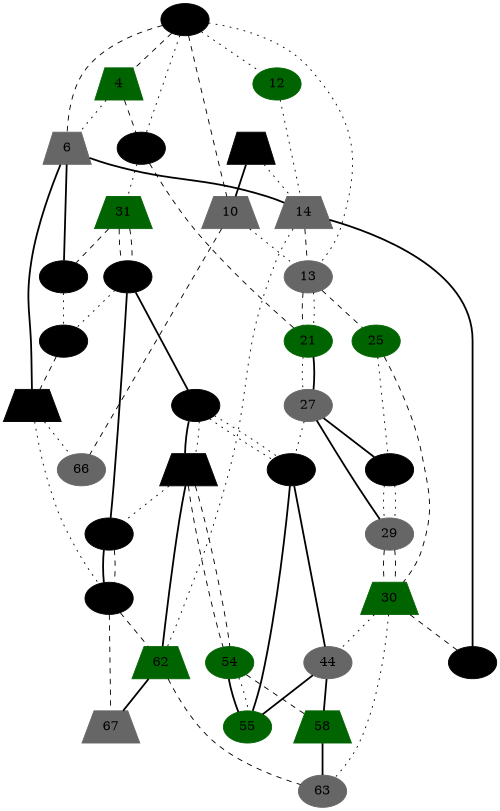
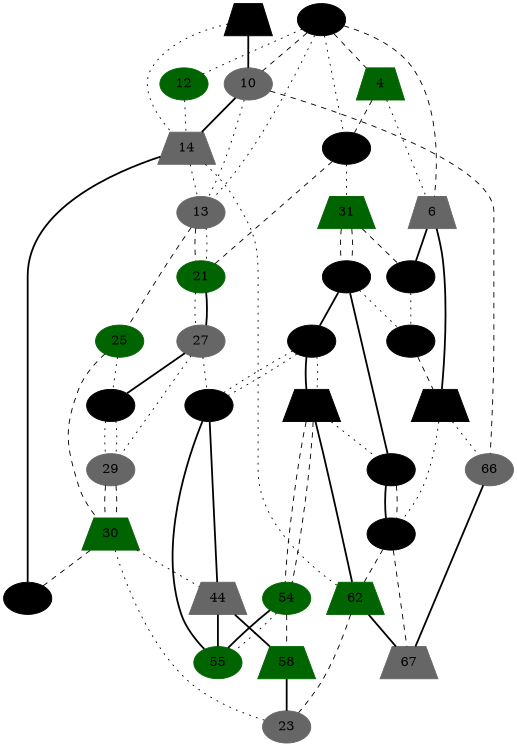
(187, 180) -> (219, 115)
(231, 213) -> (248, 84)
(306, 245) -> (194, 180)
(347, 470) -> (156, 405)
none -> (449, 566)
(328, 663) -> (218, 598)
(323, 791) -> (287, 727)
